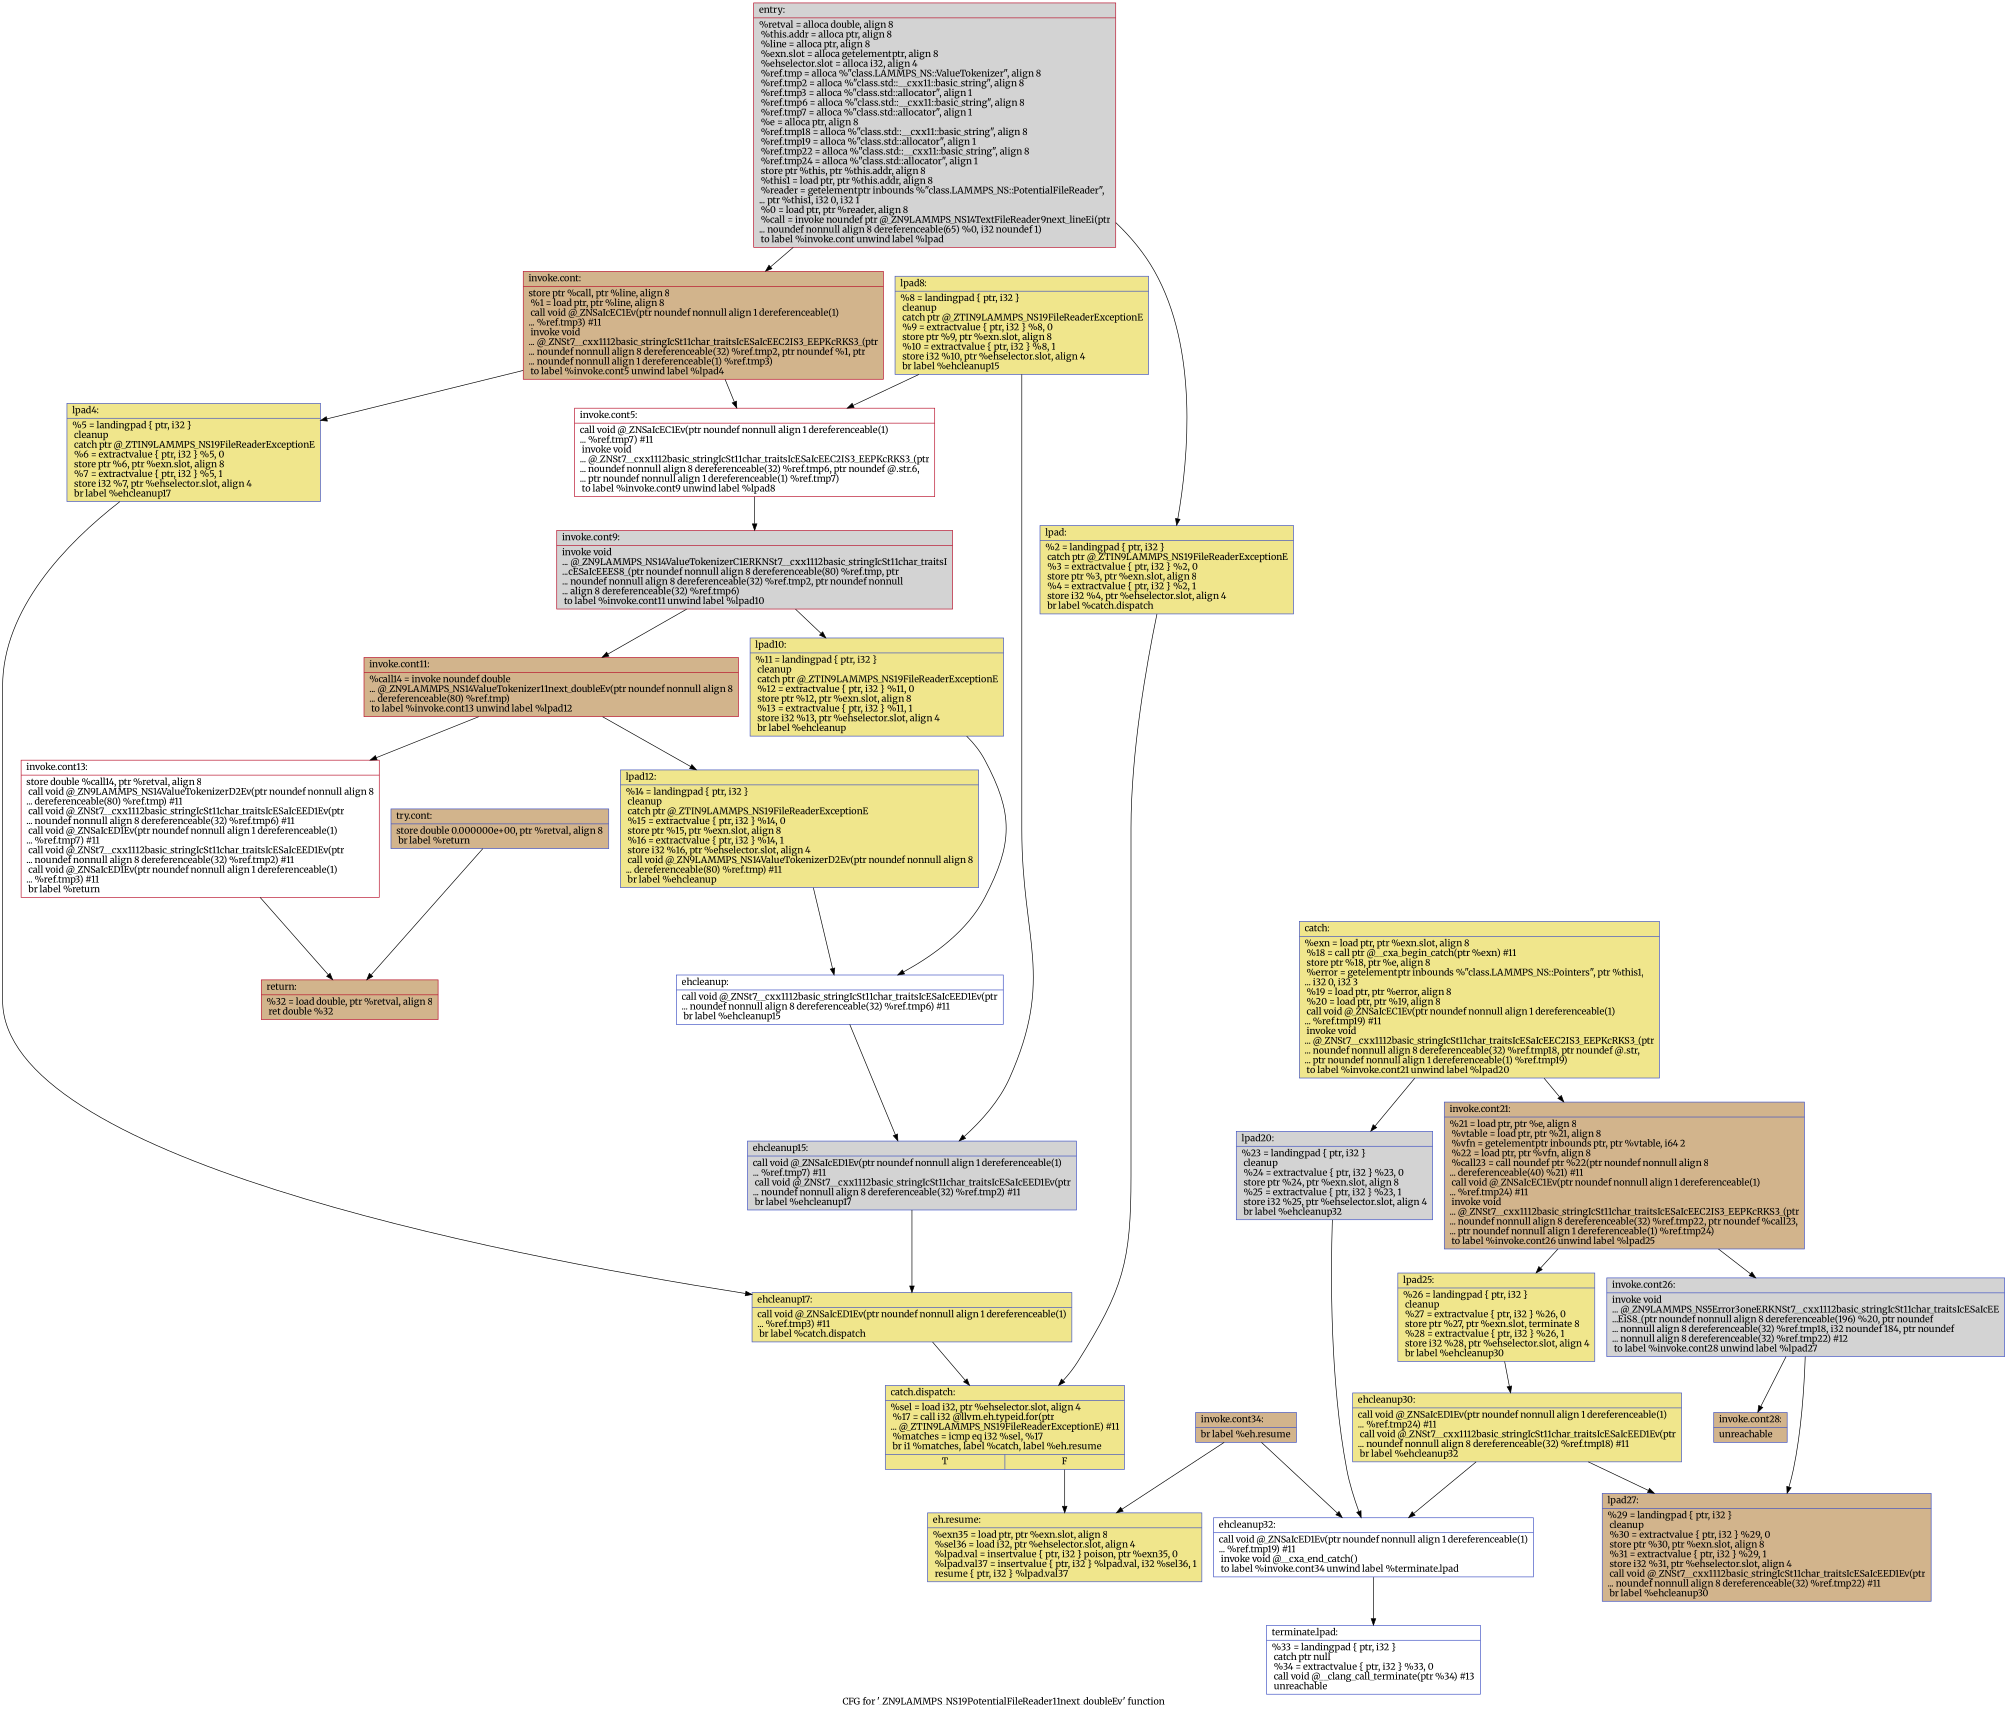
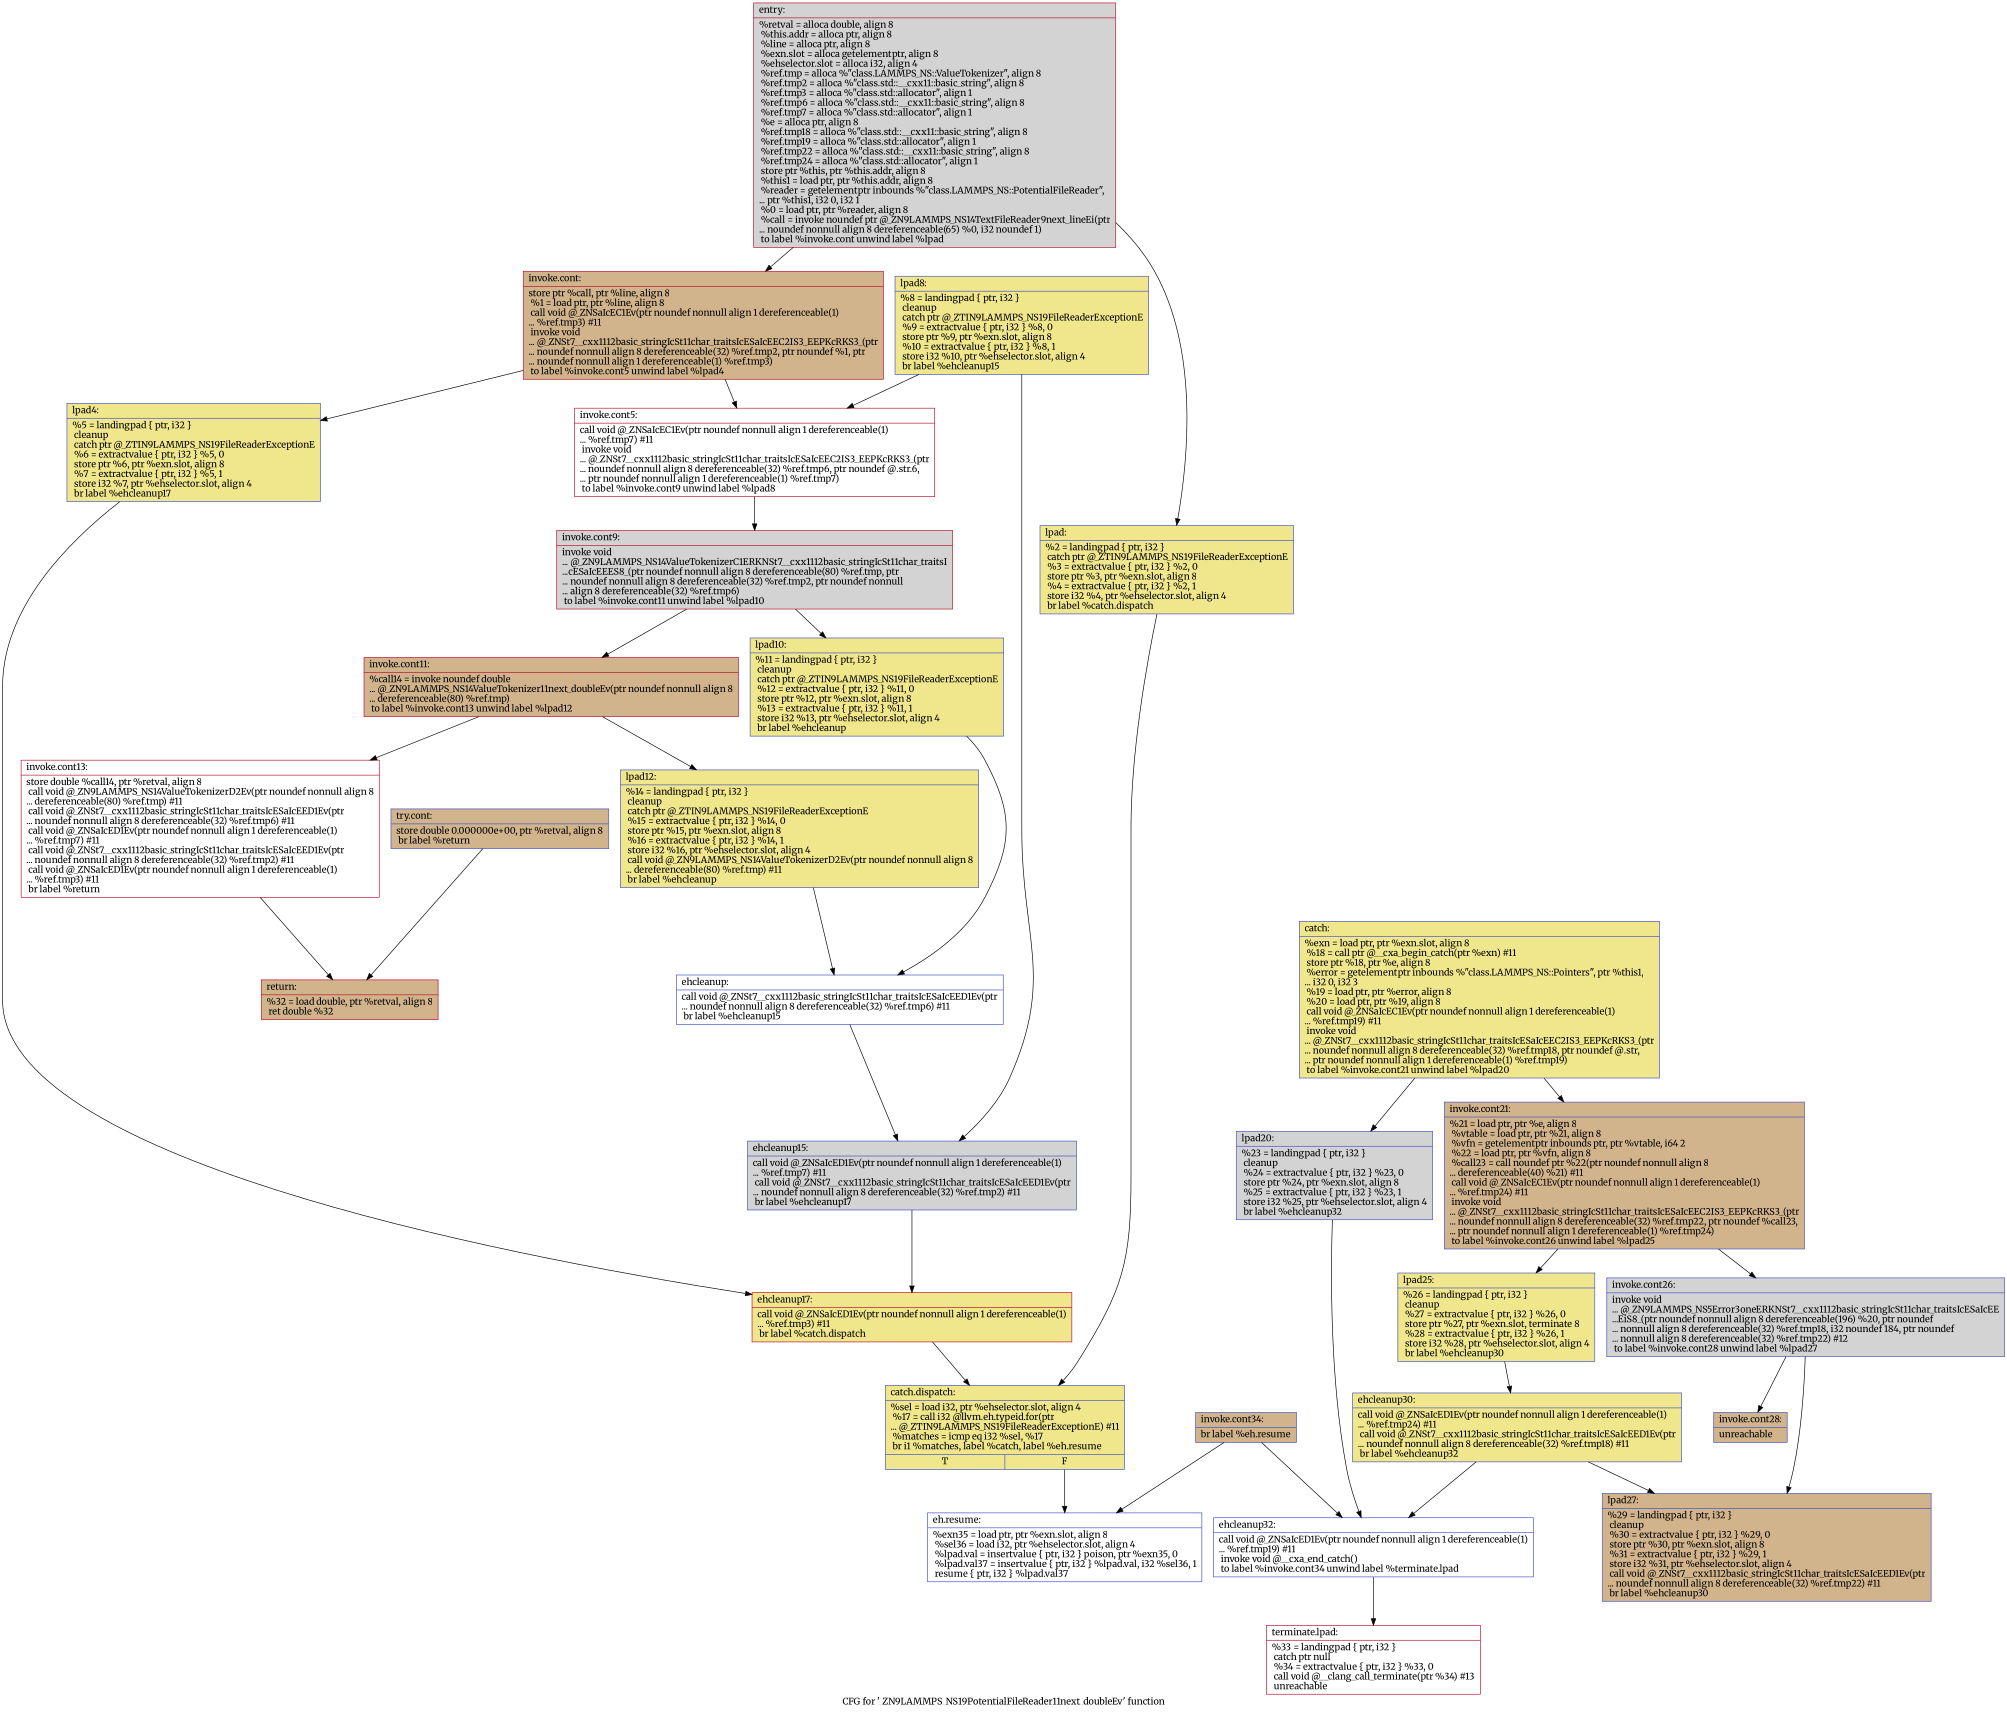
(912, 1317) -> (912, 1317)
(1065, 1547) -> (1065, 1547)
(1373, 1660) -> (1373, 1660)
